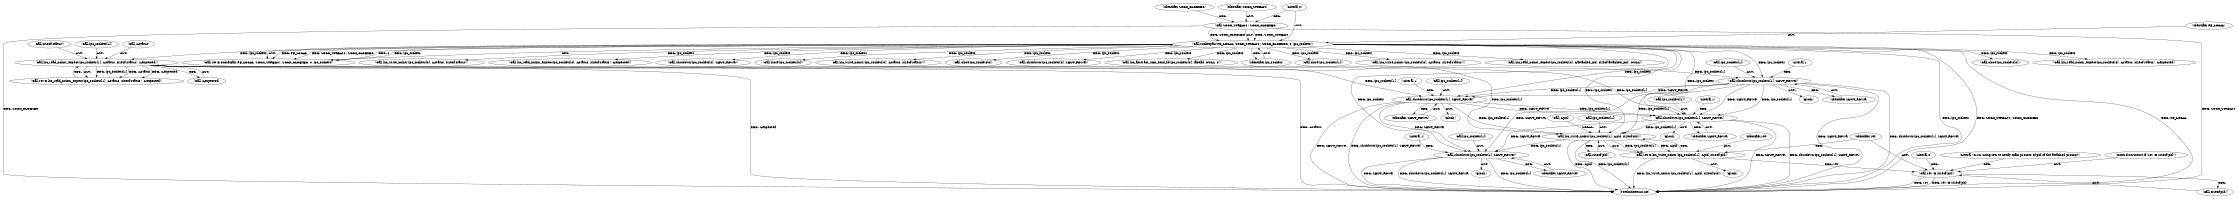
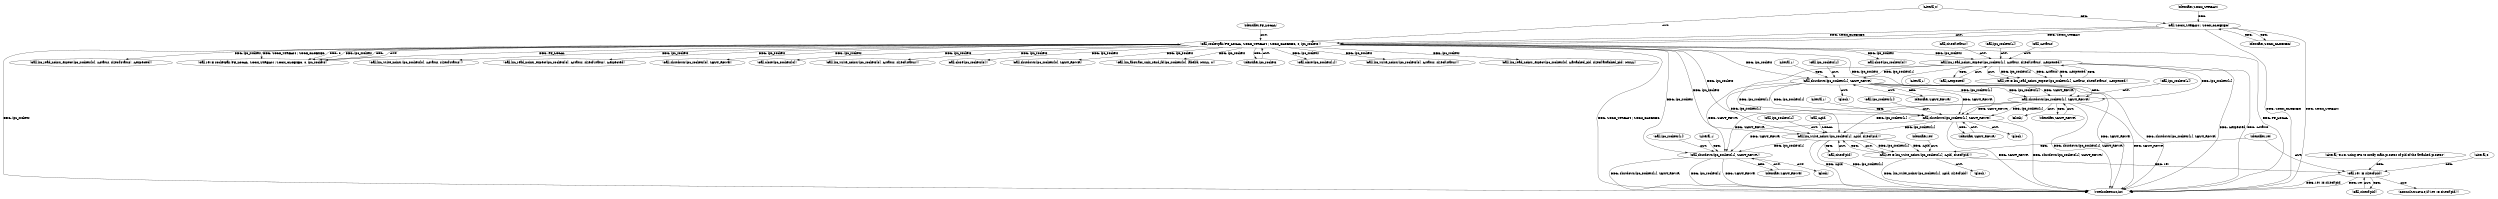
(1251, 16) -> (2203, 16)
none -> (2249, 32)
(2039, 165) -> (2395, 182)
